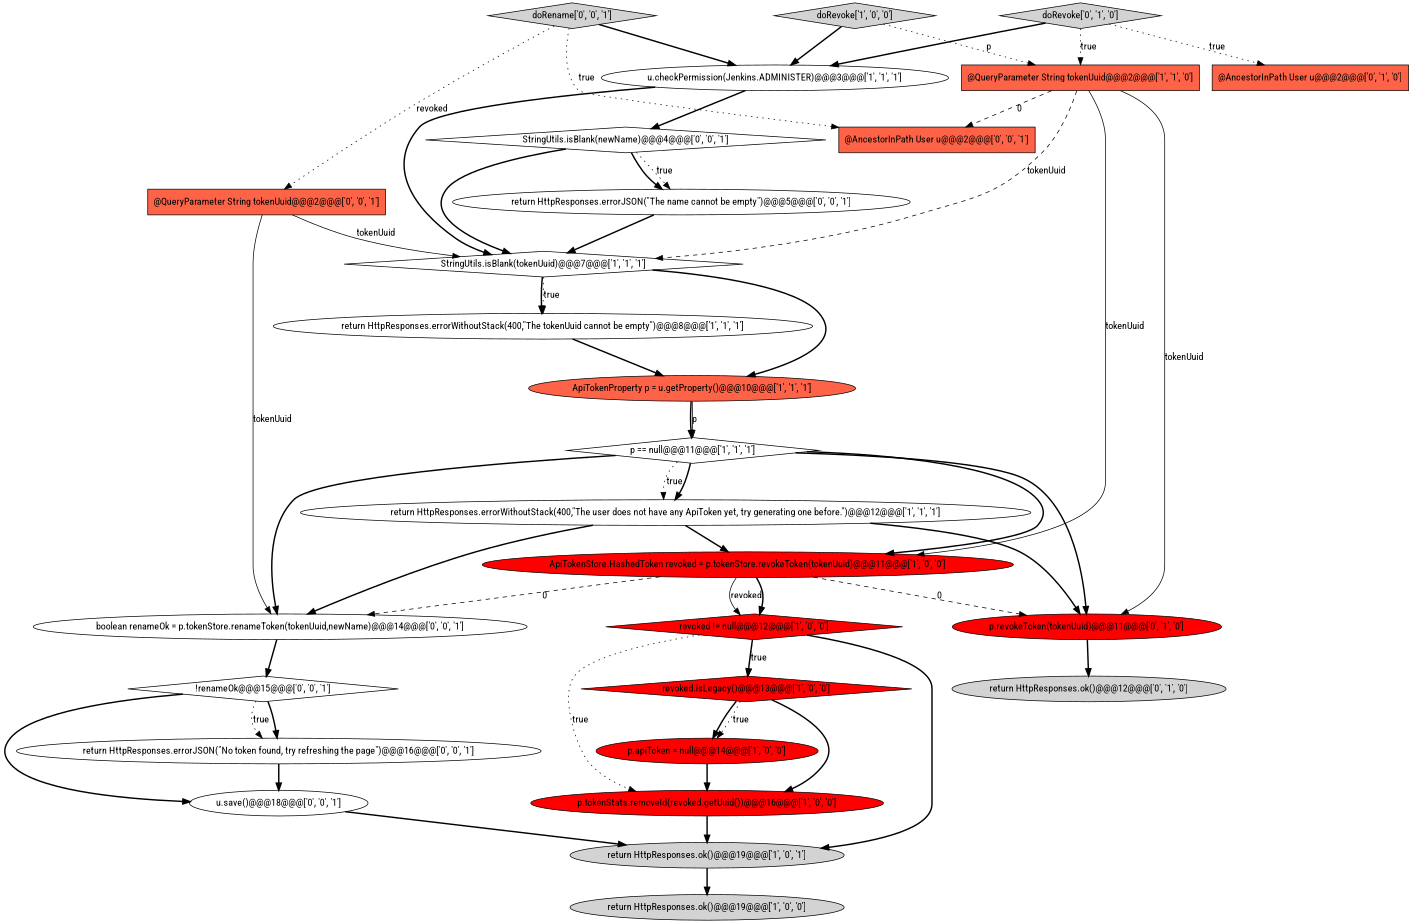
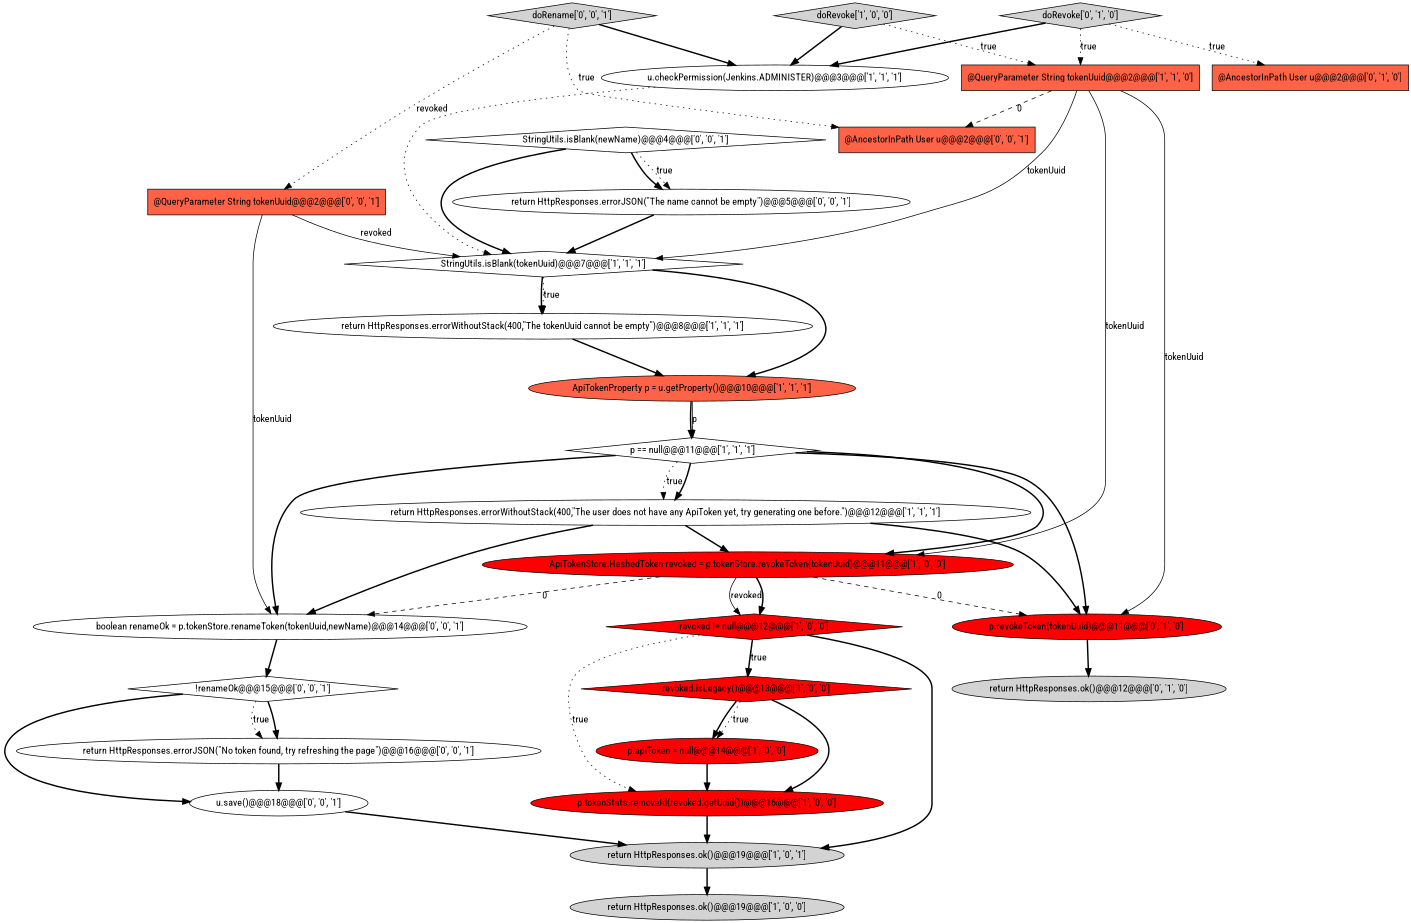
(989, 47) -> (989, 47)
(708, 106) -> none
(454, 113) -> (454, 113)
(895, 221) -> (895, 221)
(376, 233) -> (376, 233)
